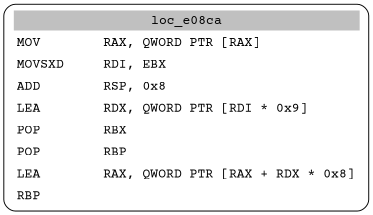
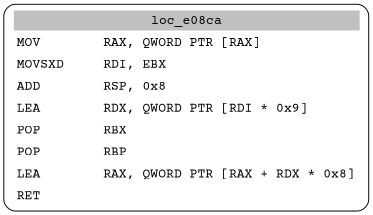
(60, 195) -> (60, 195)
